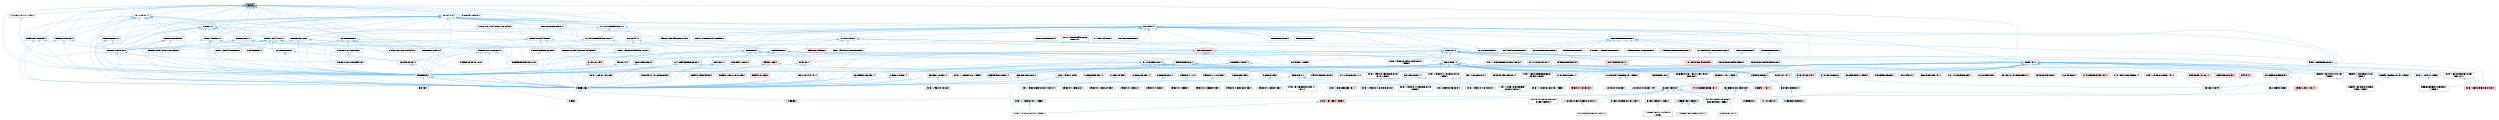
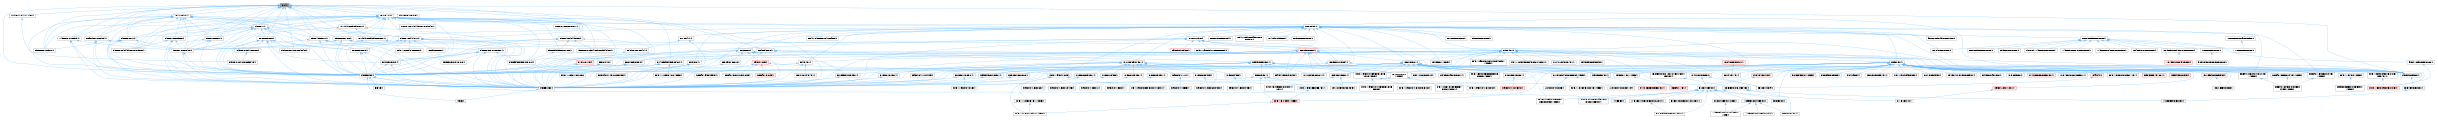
(633, 50) -> (637, 50)
(1739, 55) -> (2243, 45)
(1444, 75) -> (1399, 75)
(1208, 88) -> none
